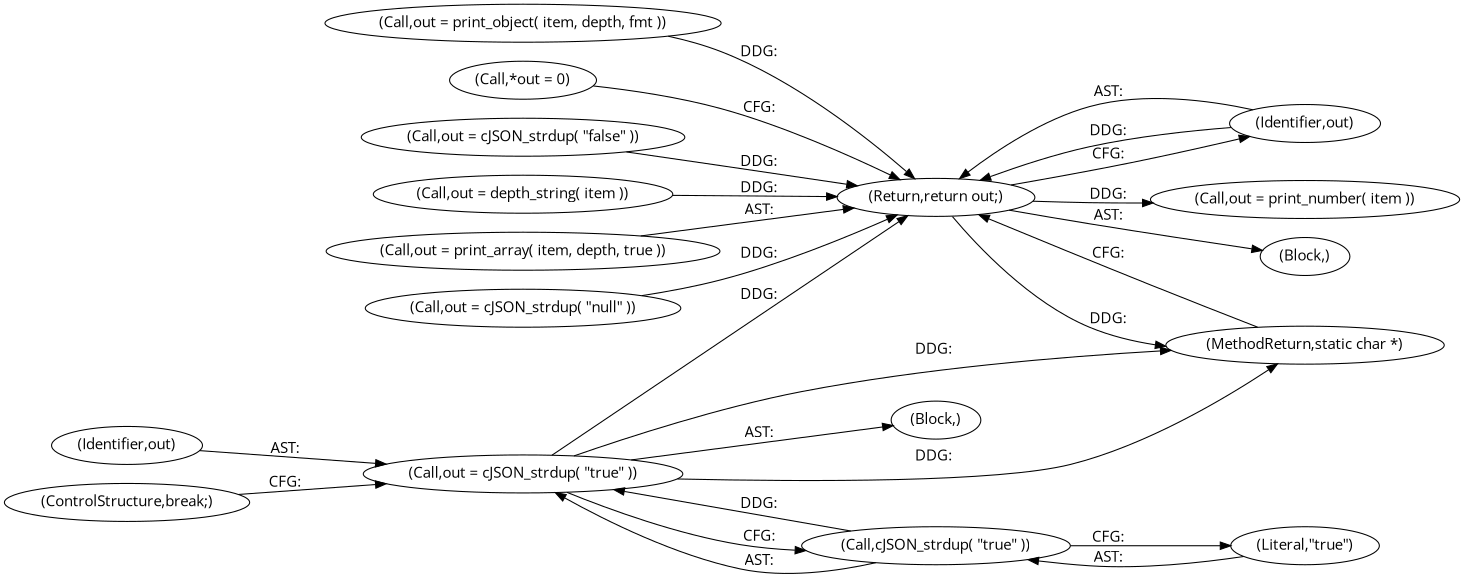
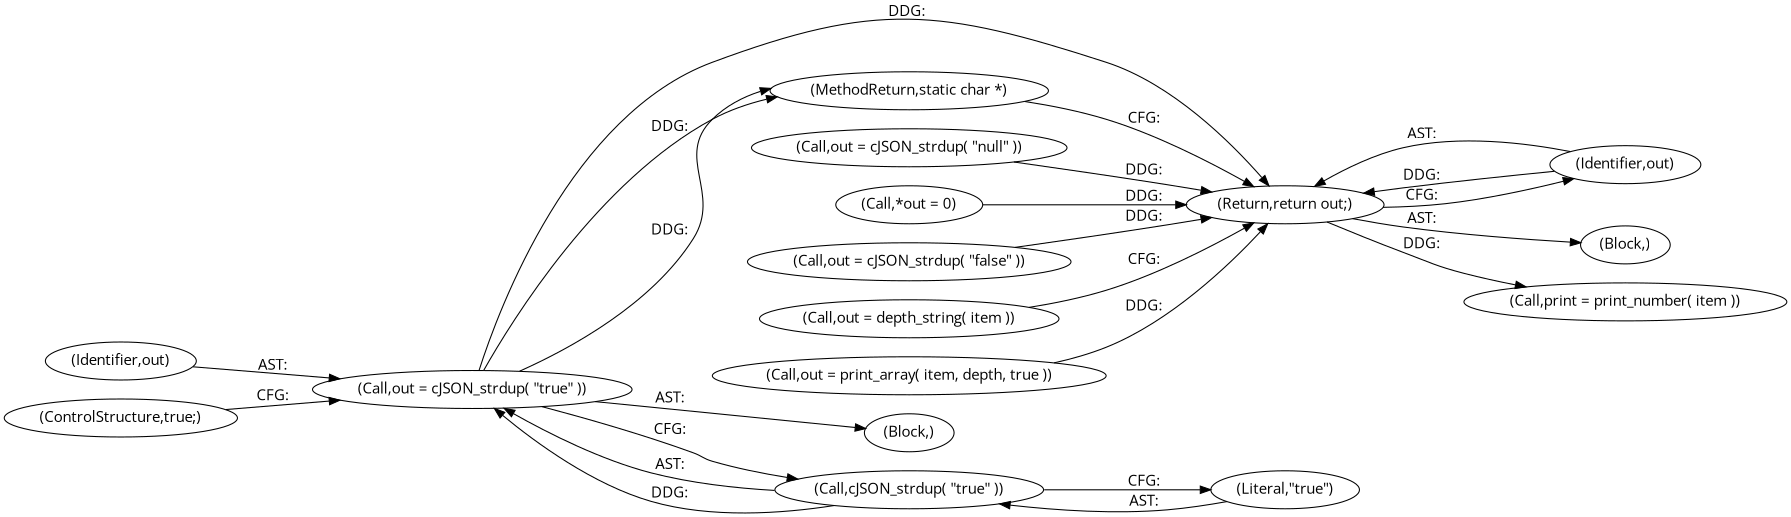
(523, 23) -> none
(761, 108) -> (1146, 197)
(761, 188) -> (1146, 260)
(1305, 200) -> (1625, 302)
(761, 211) -> (1146, 307)
(1042, 300) -> none
(127, 502) -> (121, 418)
